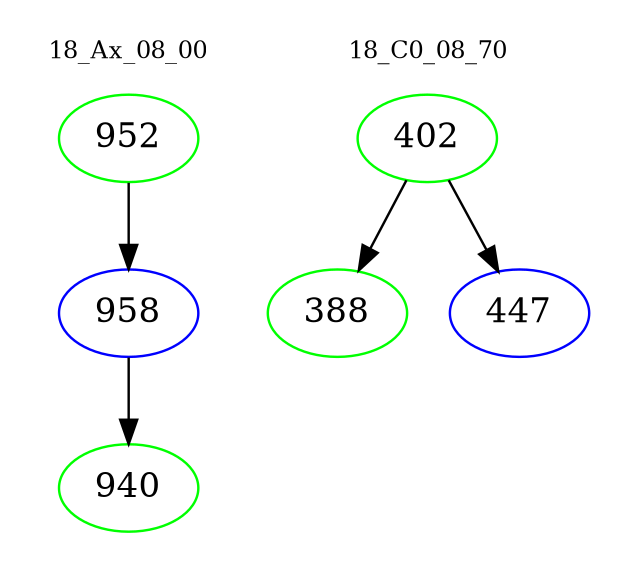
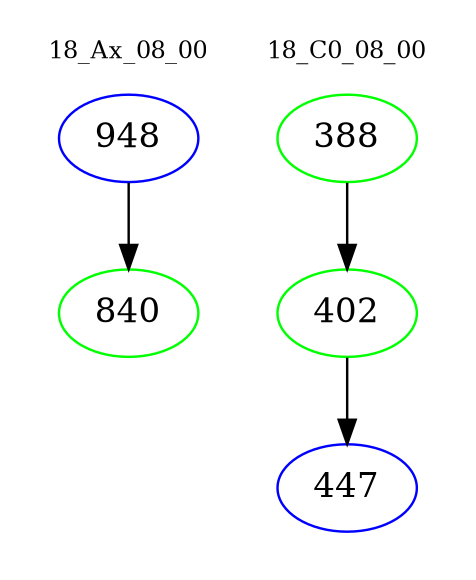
(429, 52) -> (347, 52)
(129, 138) -> none
(388, 214) -> (347, 214)
(129, 313) -> (129, 138)
(129, 488) -> (129, 313)
